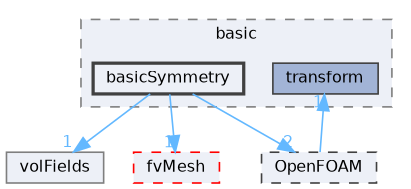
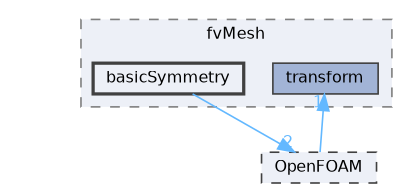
(236, 35) -> (236, 35)
(55, 168) -> none
(177, 168) -> none
